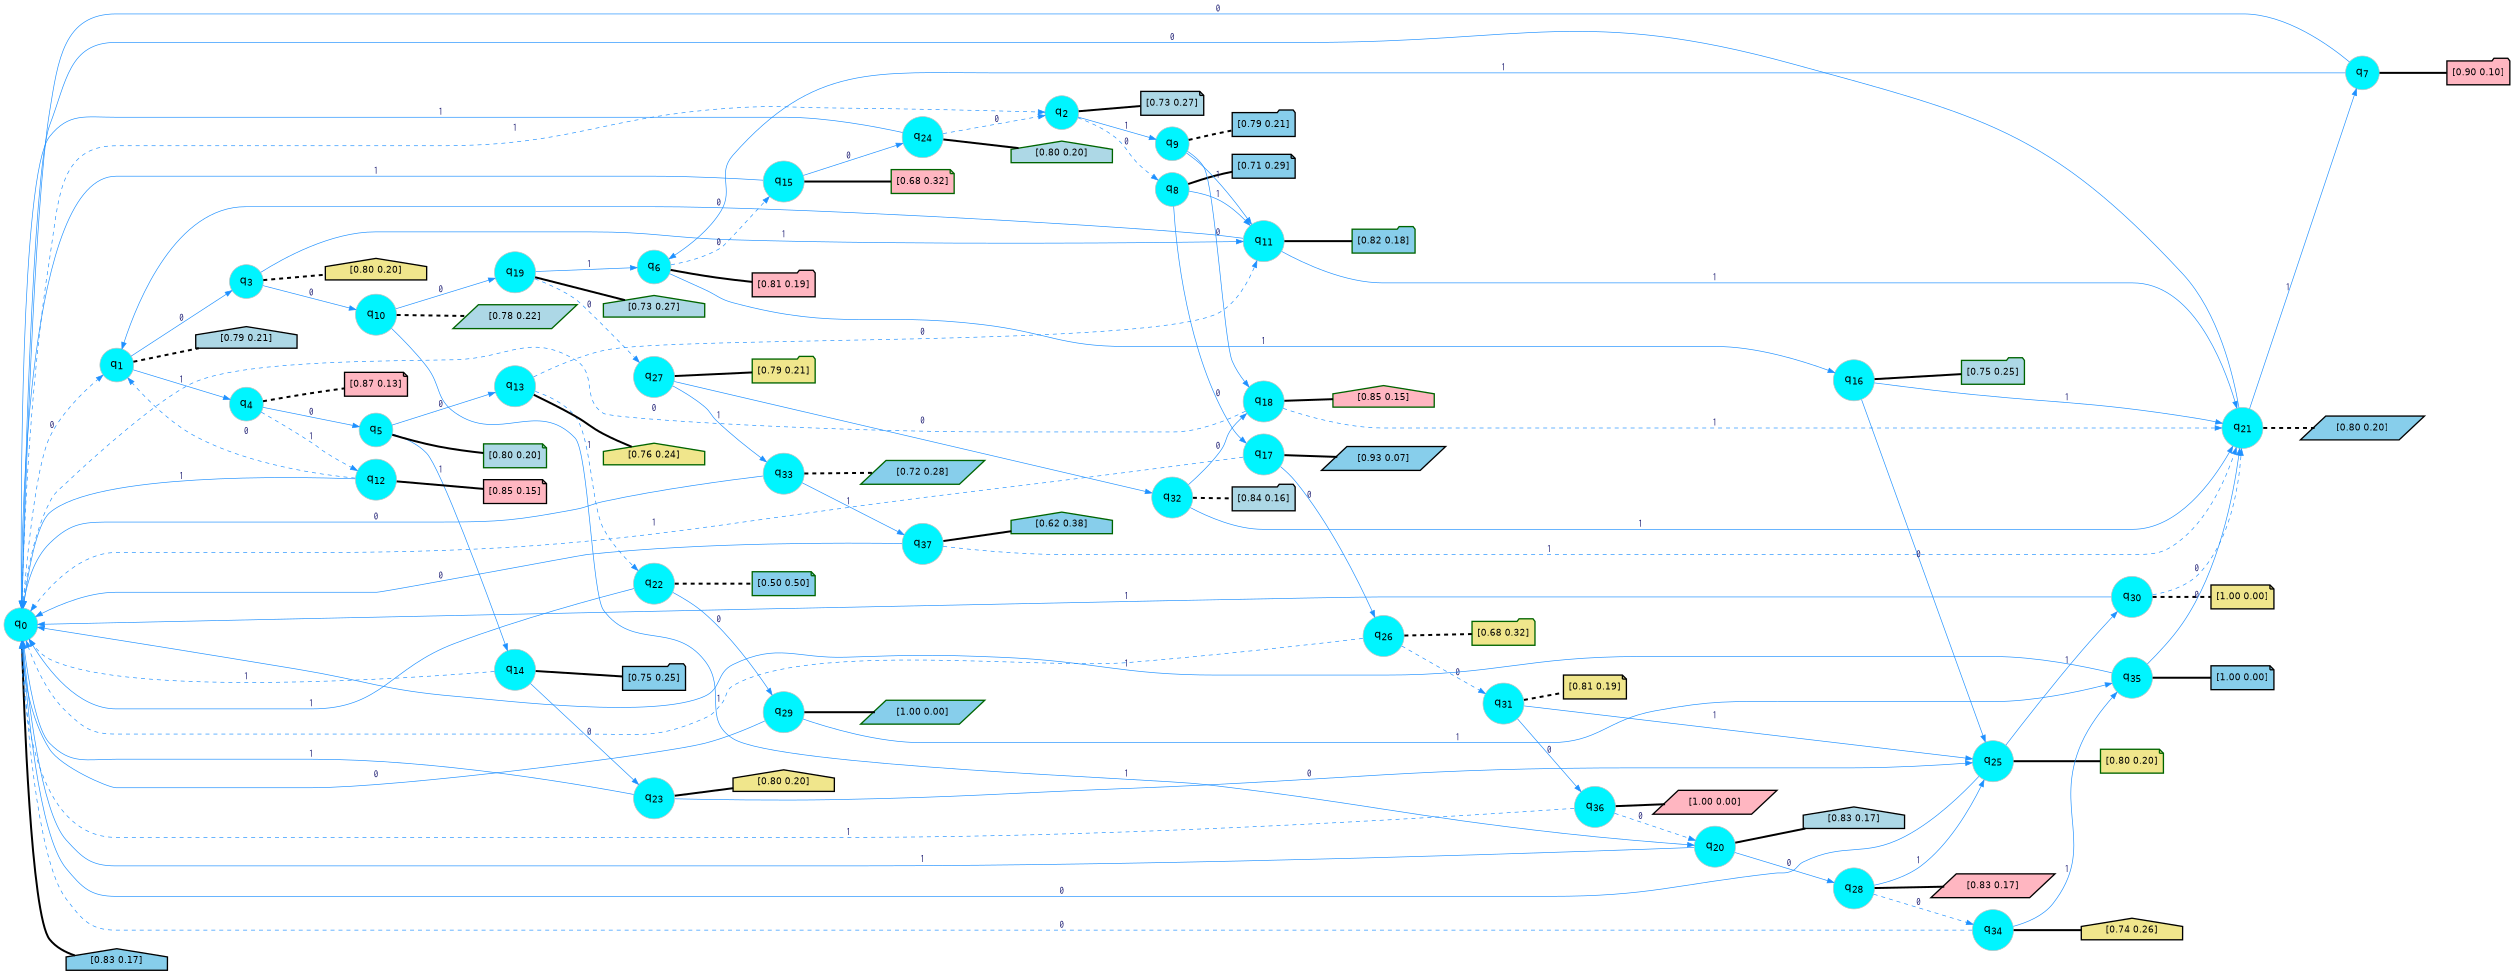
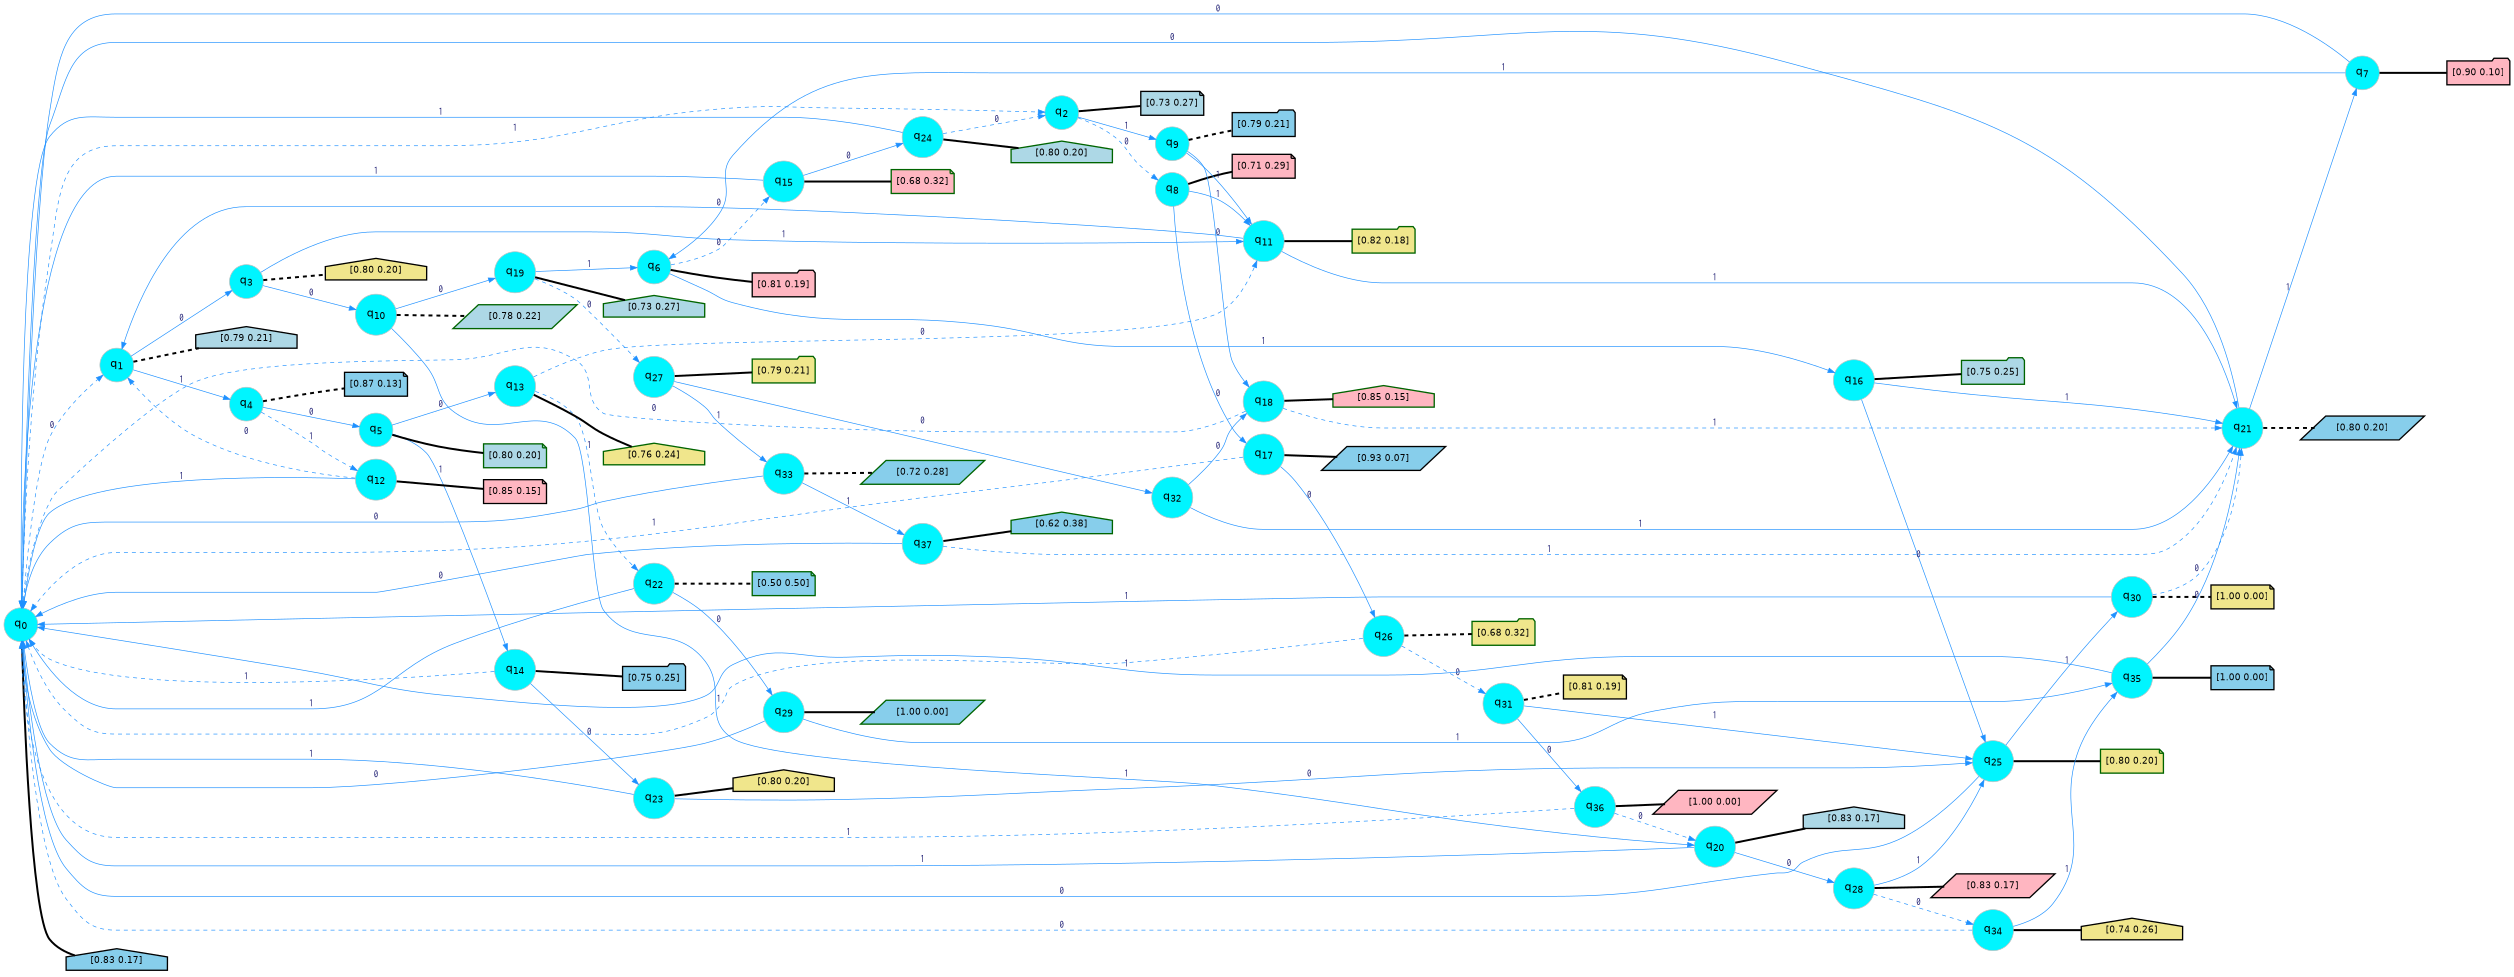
(1264, 166) -> (1264, 166)
(1384, 241) -> (1384, 241)
(376, 384) -> (376, 384)
(1264, 499) -> none
